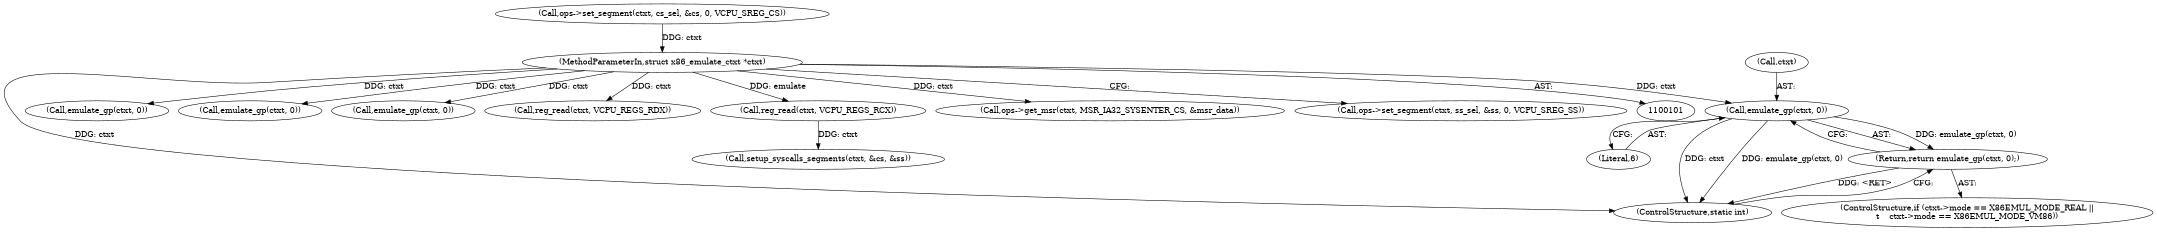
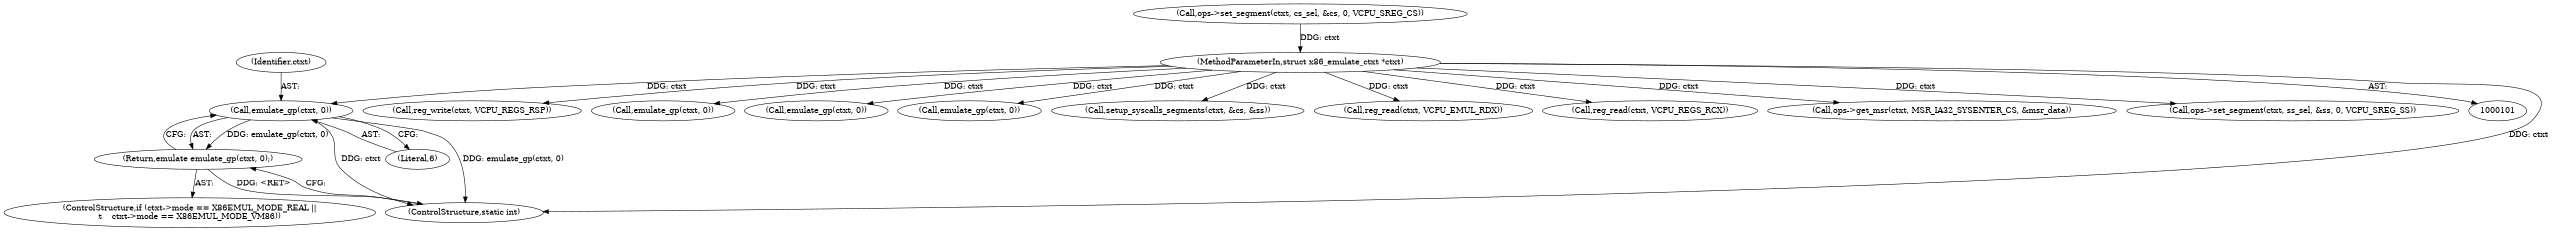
(1777, 62) -> (281, 62)
(778, 87) -> (1516, 87)
(1121, 87) -> (1915, 87)
none -> (472, 111)
(593, 111) -> (1423, 111)
(1666, 111) -> (2498, 111)
(818, 132) -> (1242, 86)
(1948, 159) -> (198, 159)
